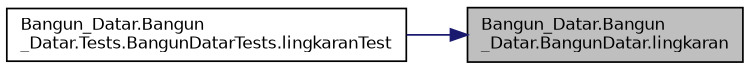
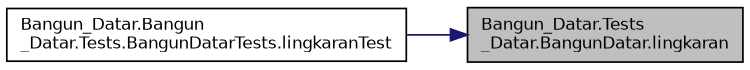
(605, 35) -> (605, 35)
